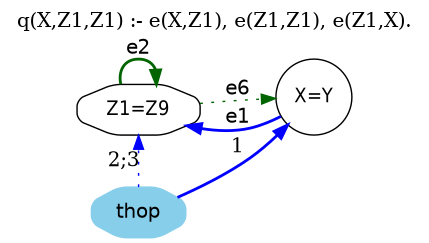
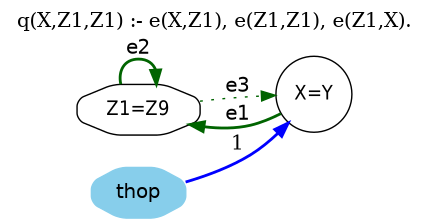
(238, 89) -> (238, 87)
(242, 130) -> (244, 127)
(139, 168) -> none
